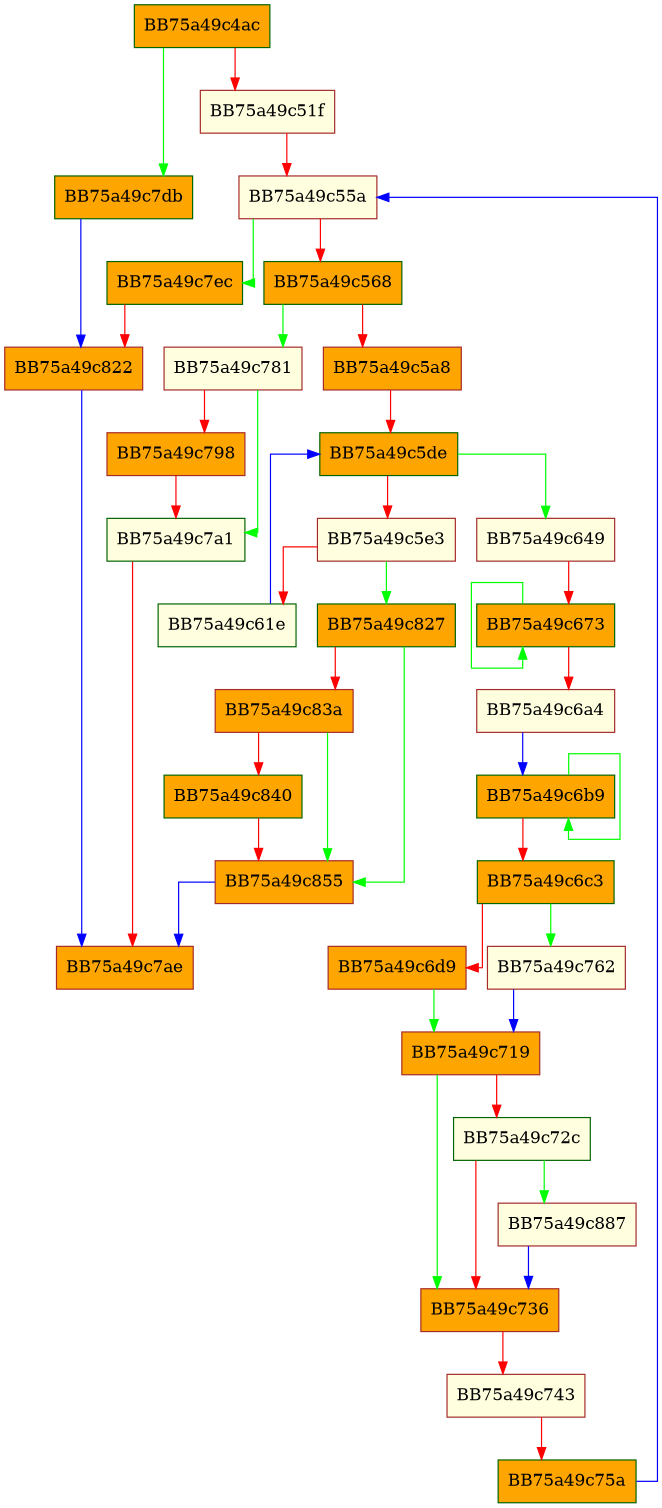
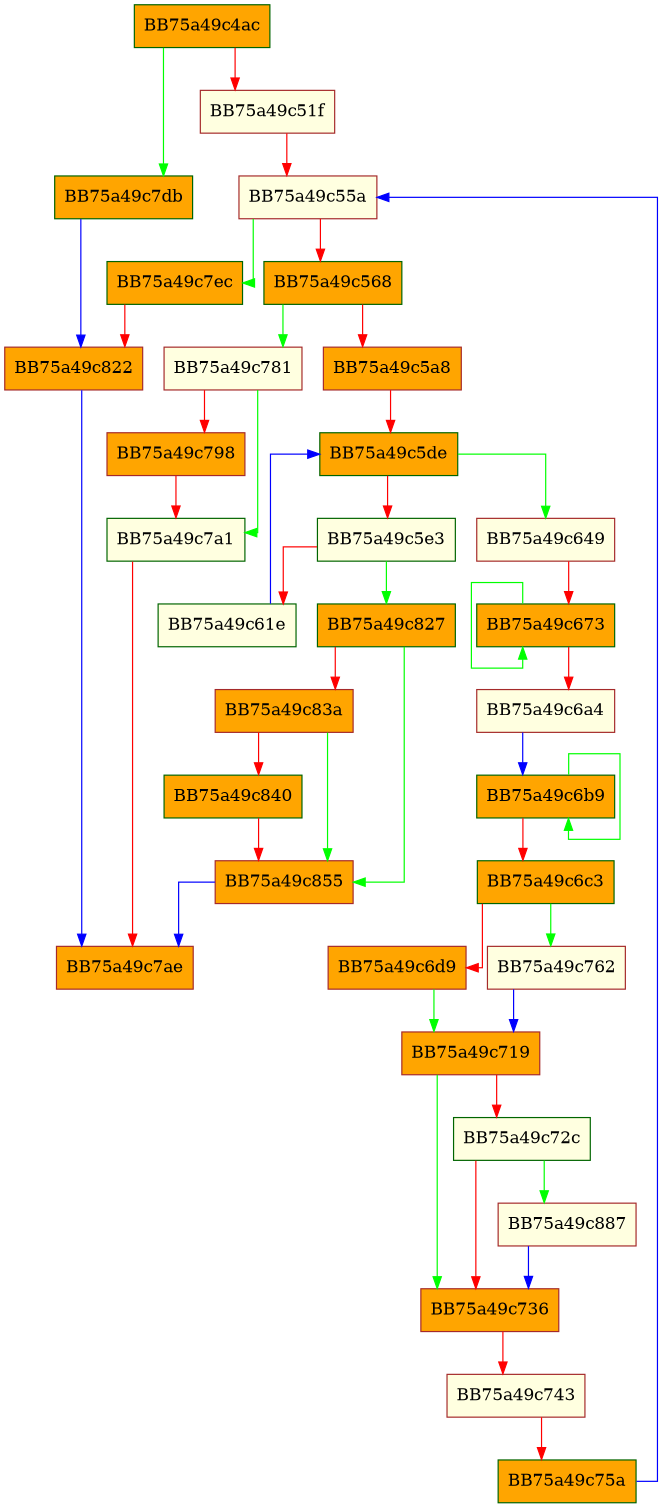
(386, 540) -> (386, 540)
